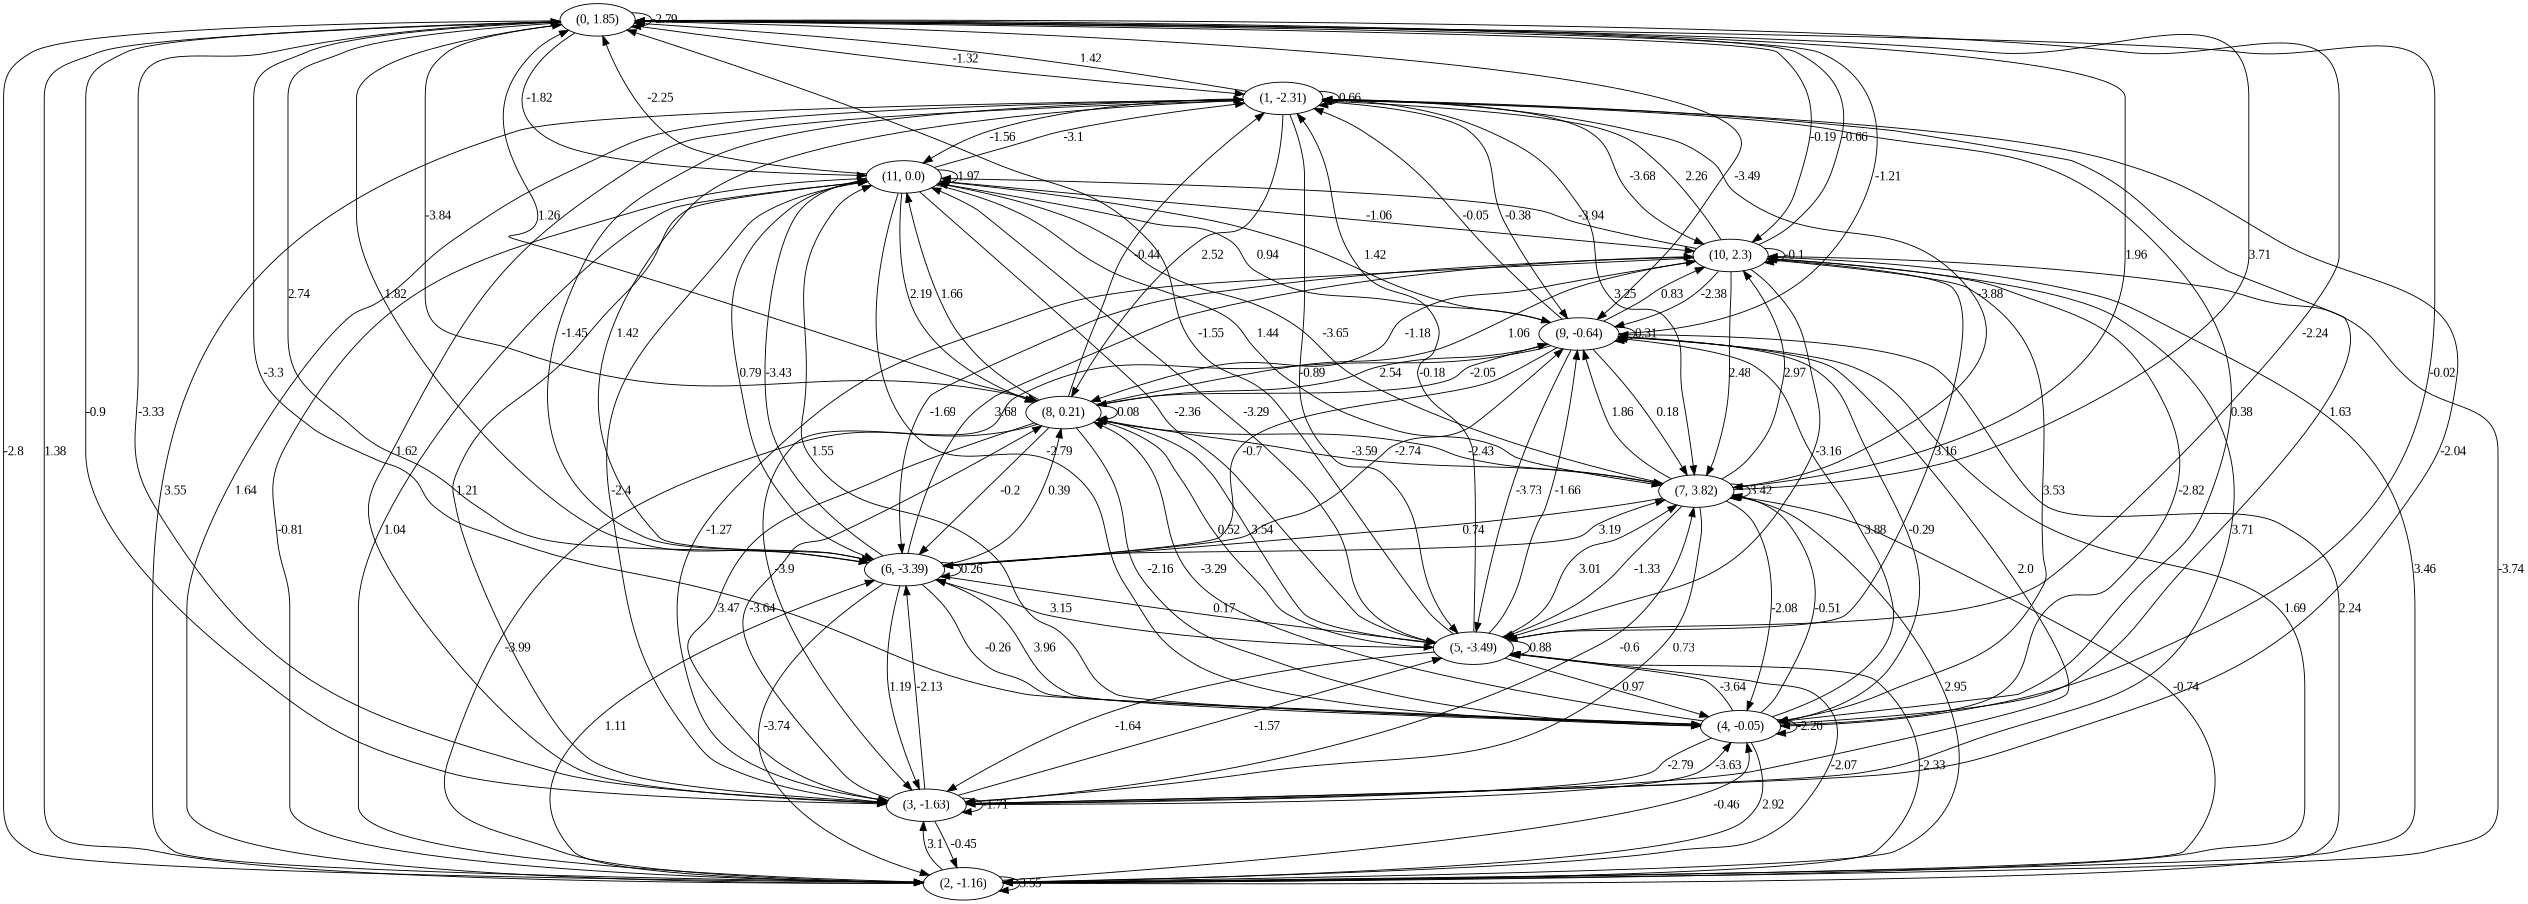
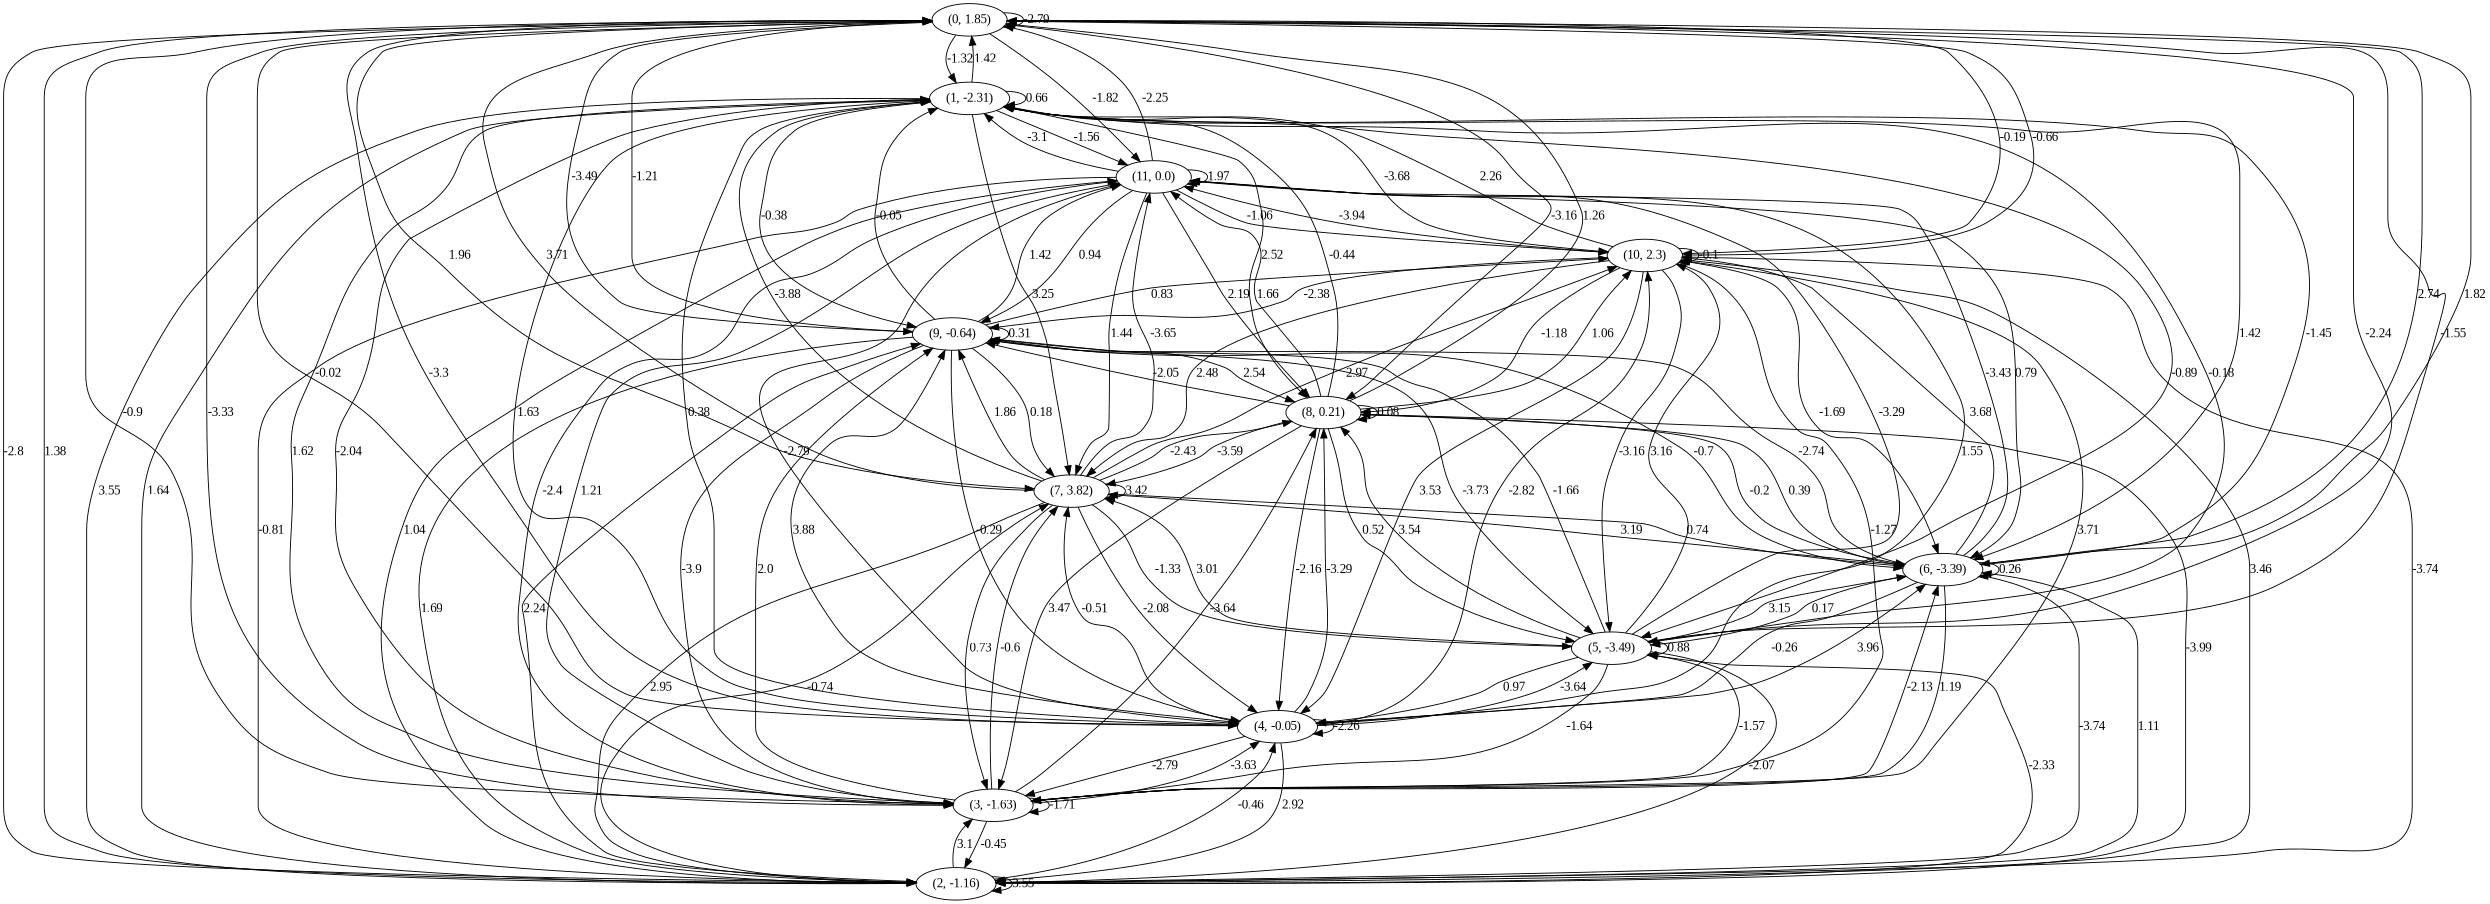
(438, 216) -> (1564, 216)
(1170, 425) -> none
